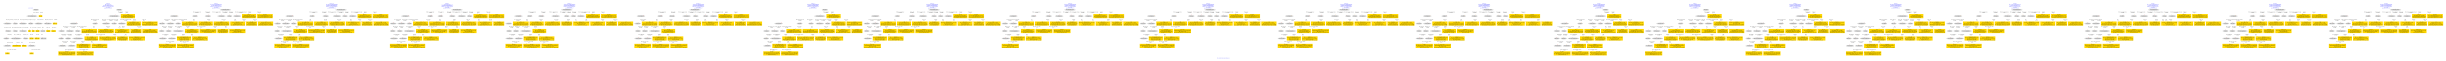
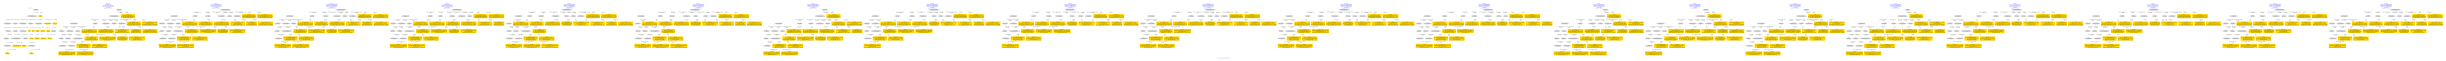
(48, 24) -> (48, 24)
(43, 31) -> (43, 31)
(54, 31) -> (54, 31)
(43, 38) -> (43, 38)
none -> (50, 38)
